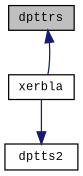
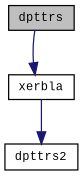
(50, 59) -> (33, 46)
(41, 157) -> (41, 157)
